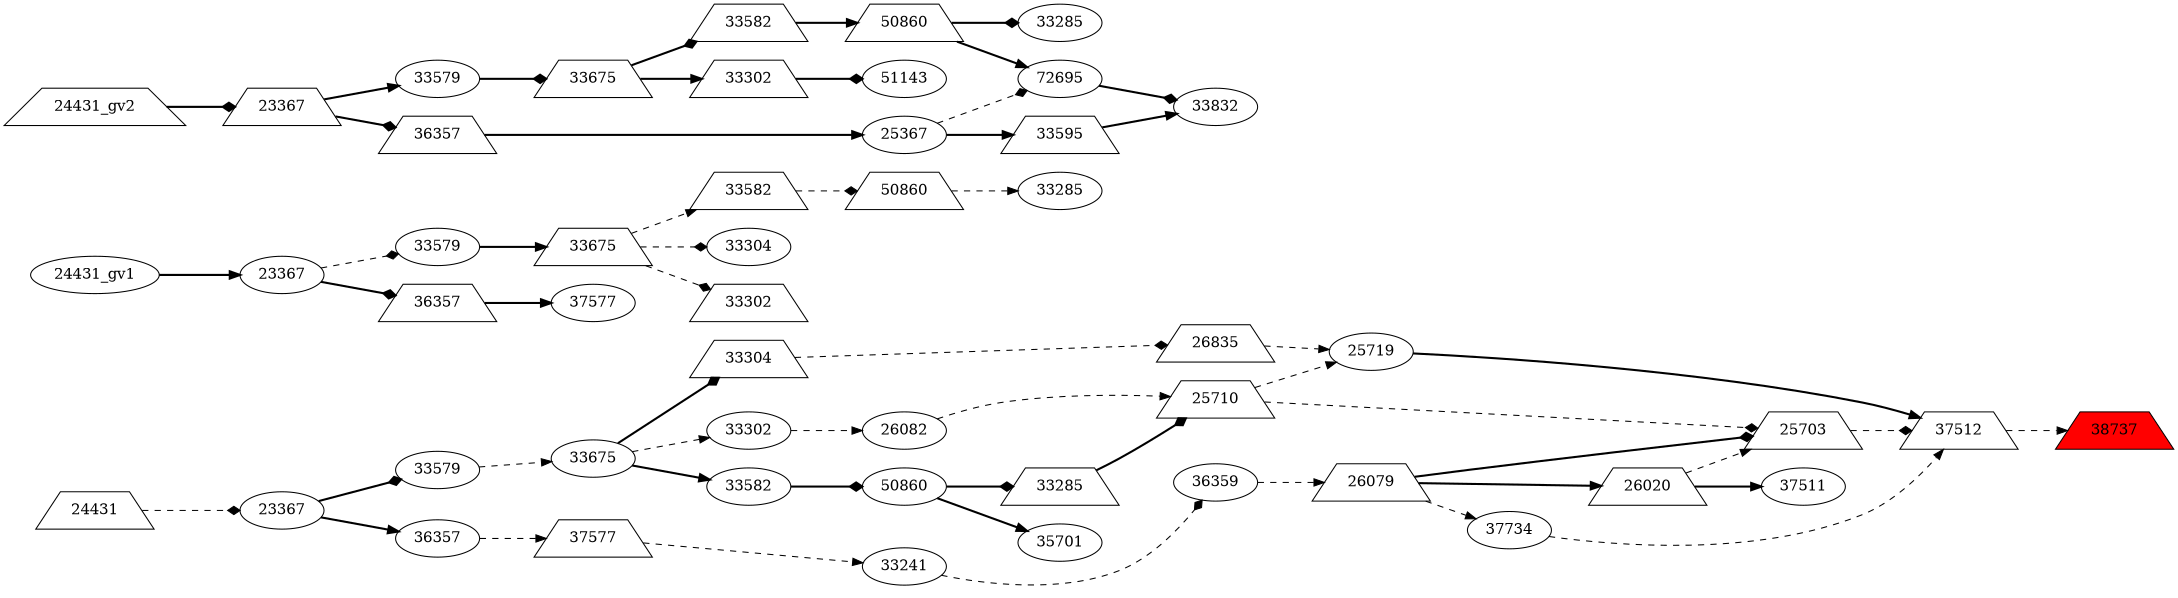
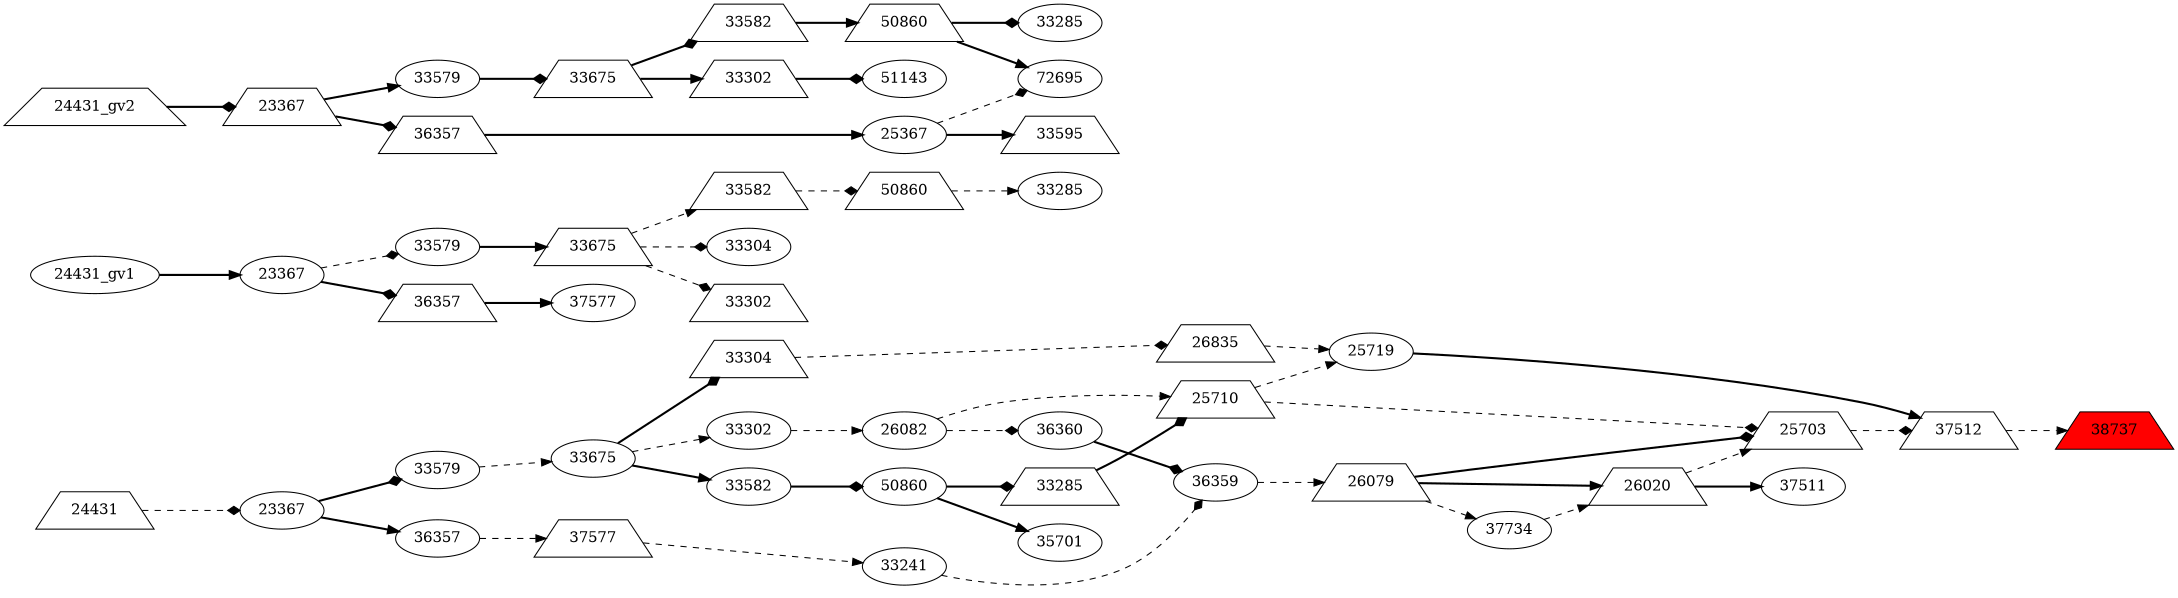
(1216, 107) -> none
none -> (1060, 431)
(1754, 540) -> (1561, 514)
